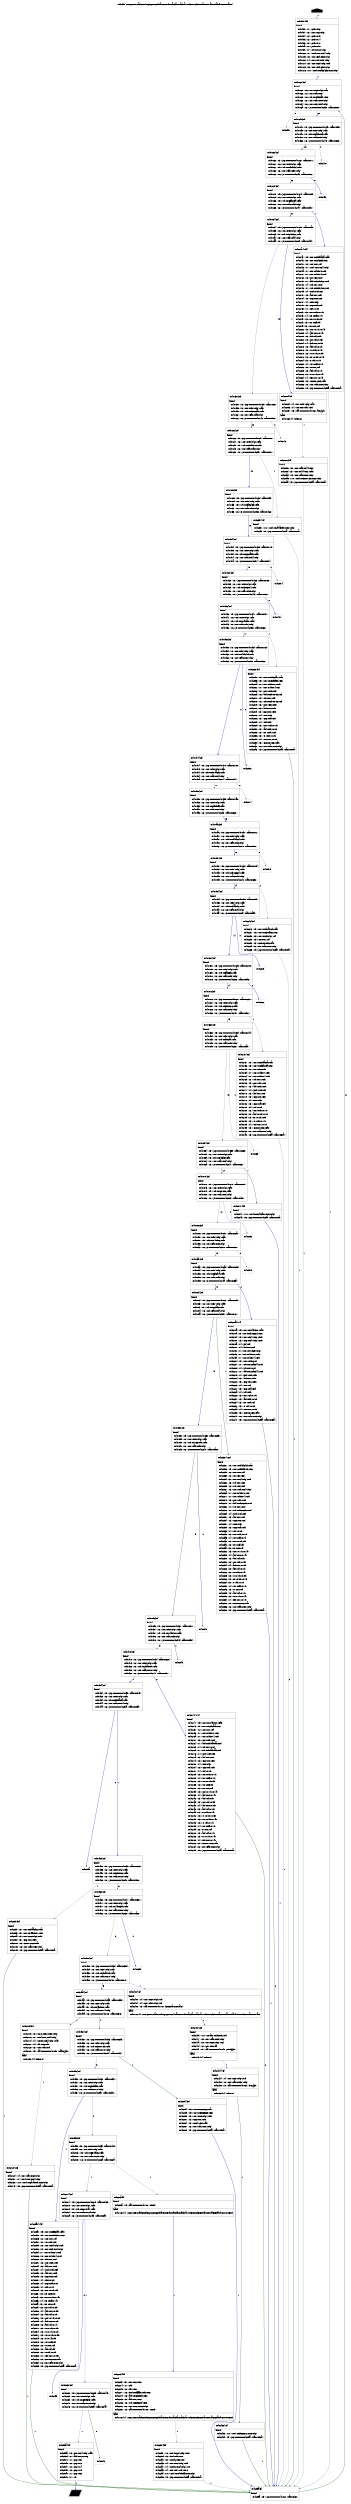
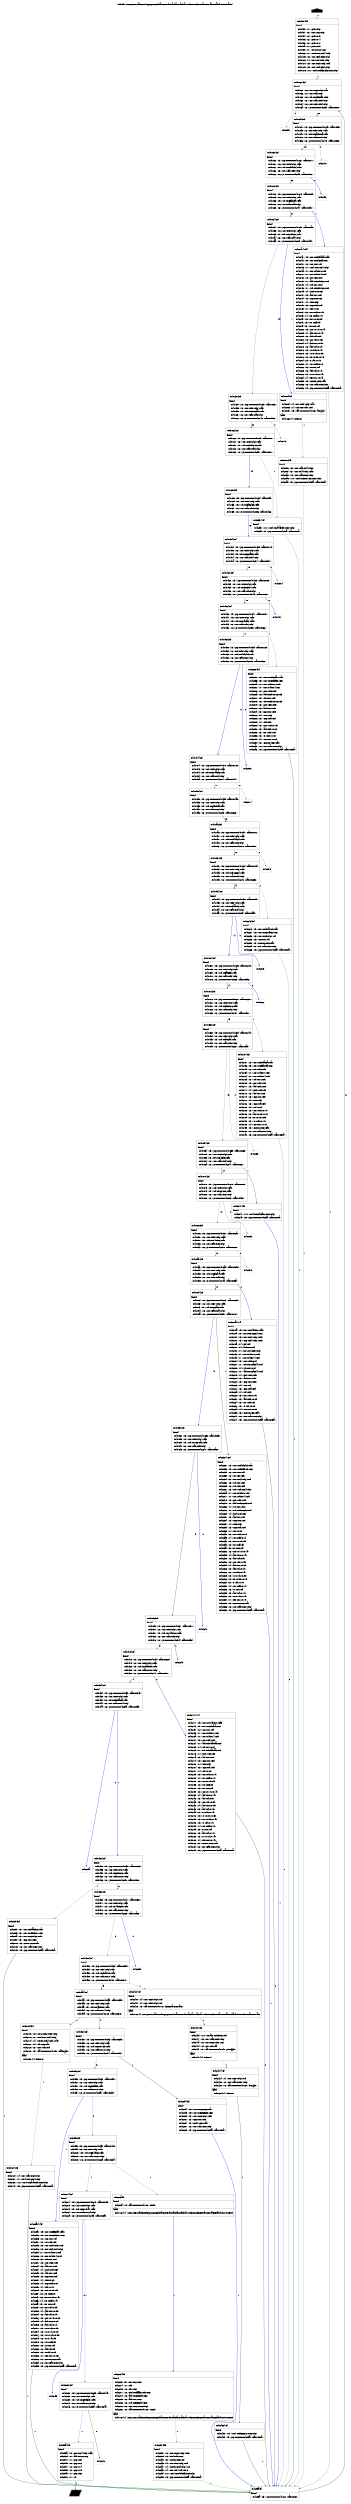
none -> (245, 600)
